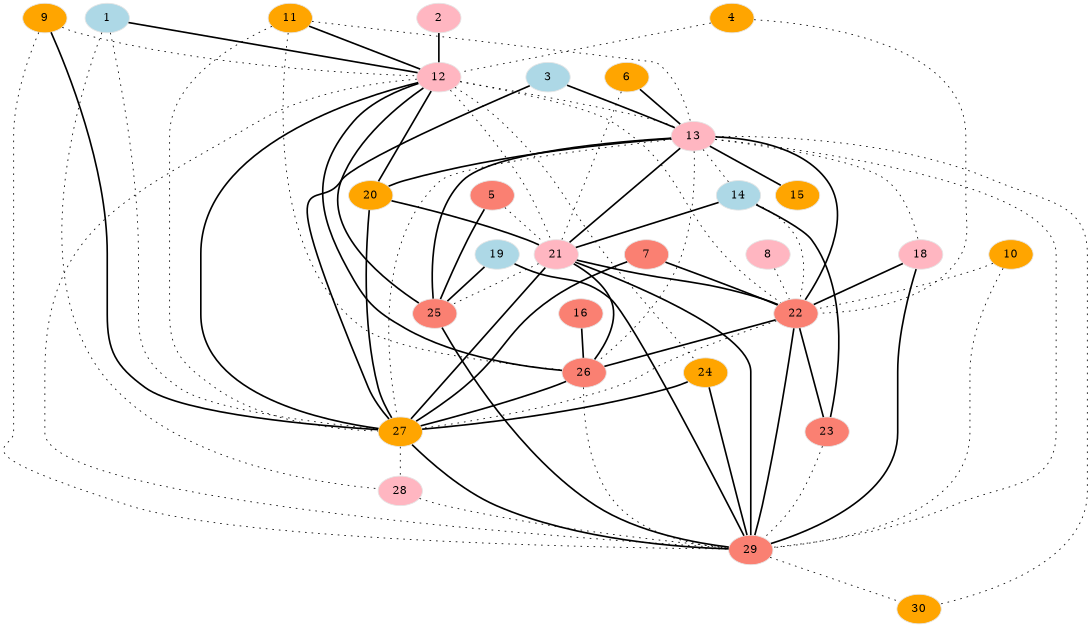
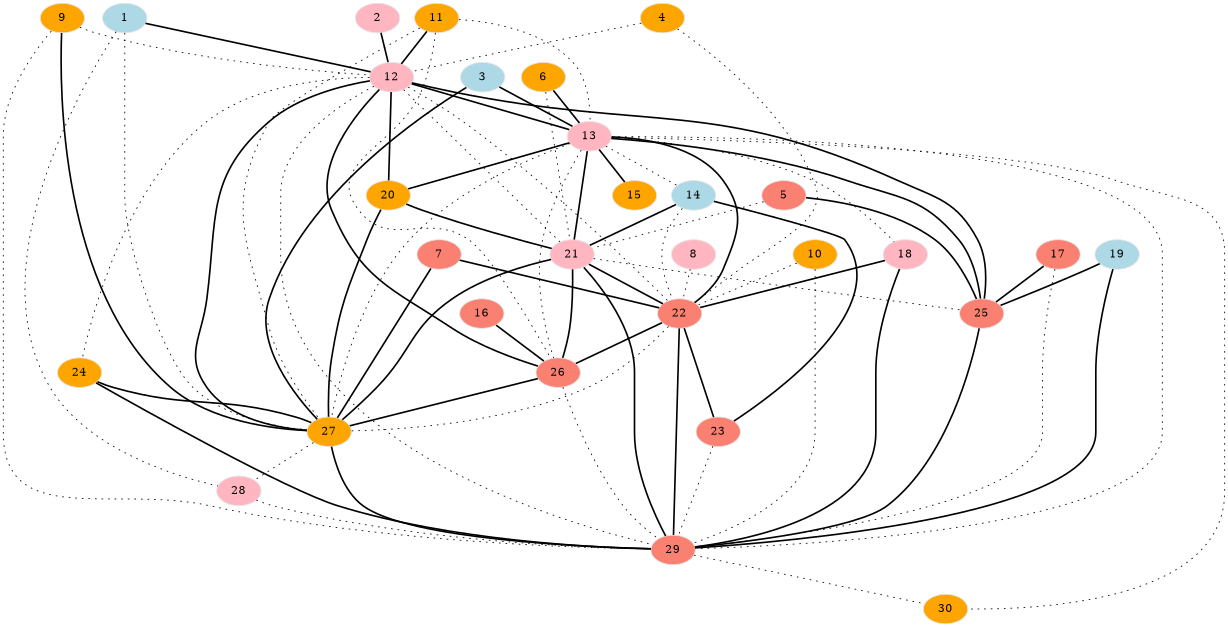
(579, 103) -> (490, 107)
none -> (1058, 254)
